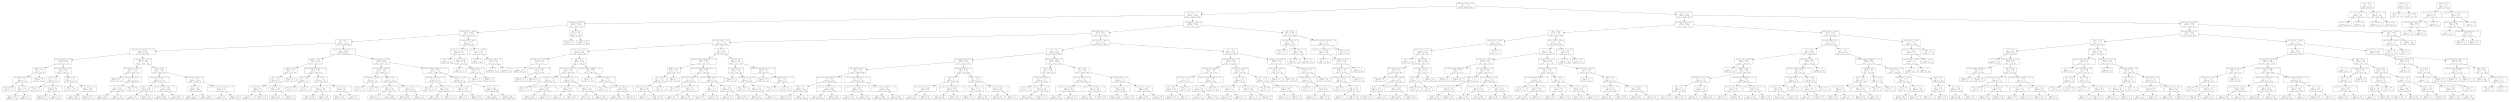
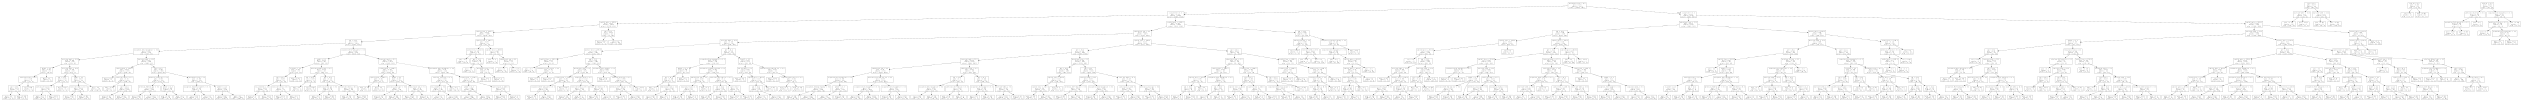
(1213, 89) -> none
(1708, 97) -> none
